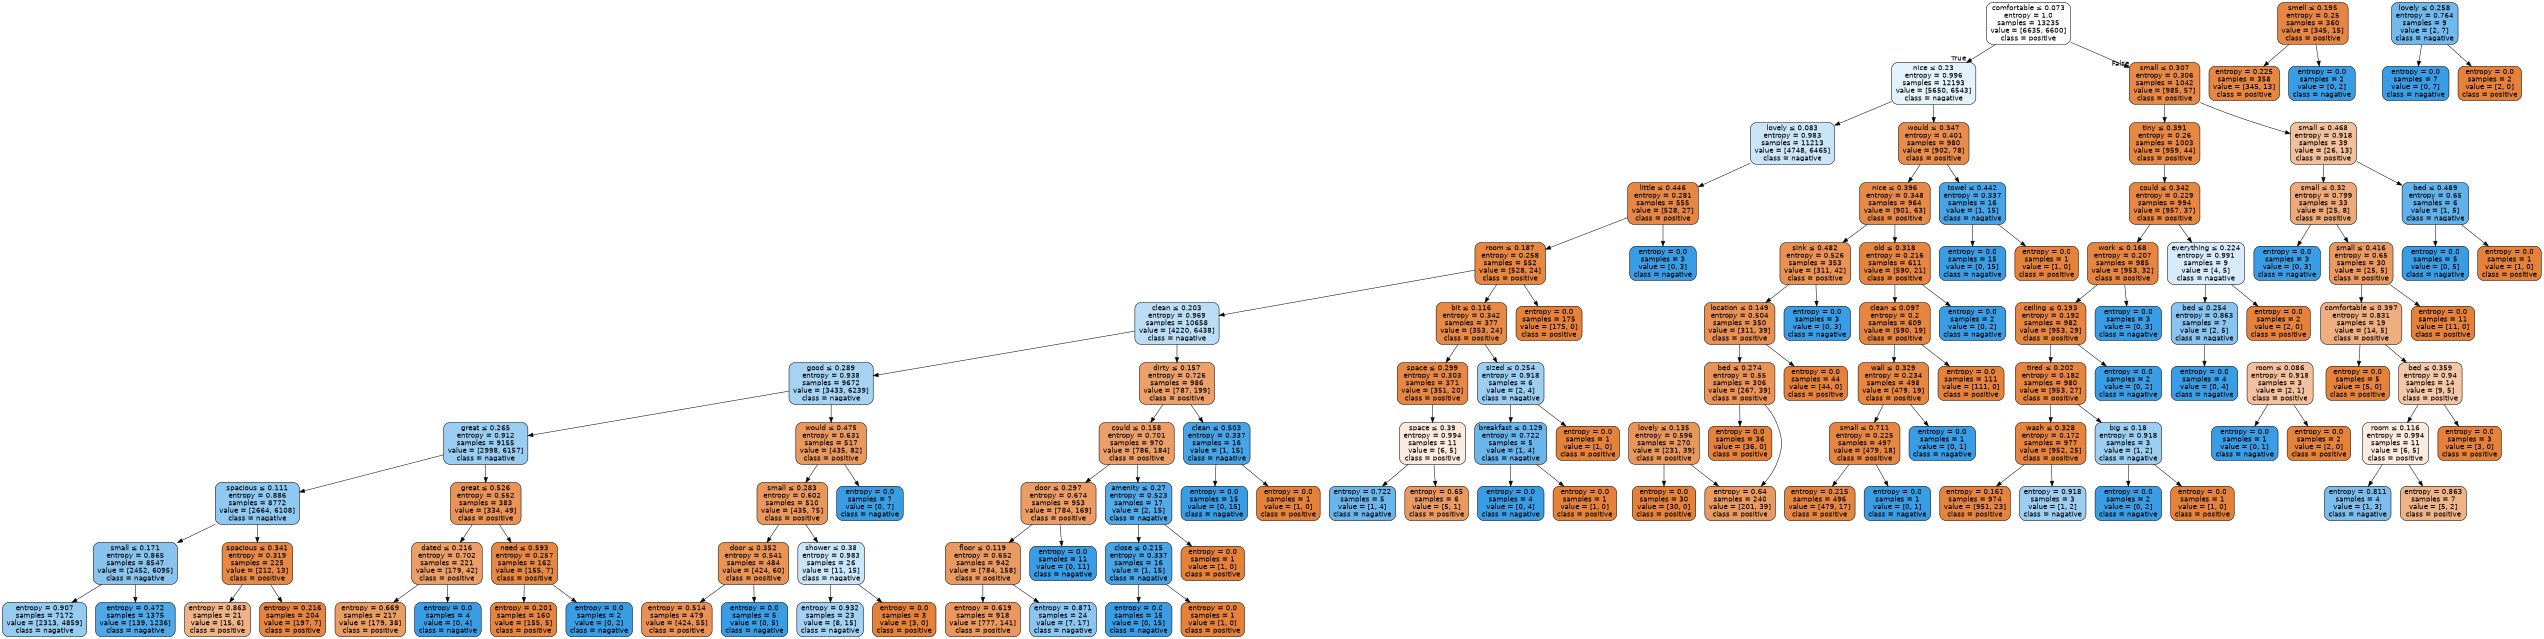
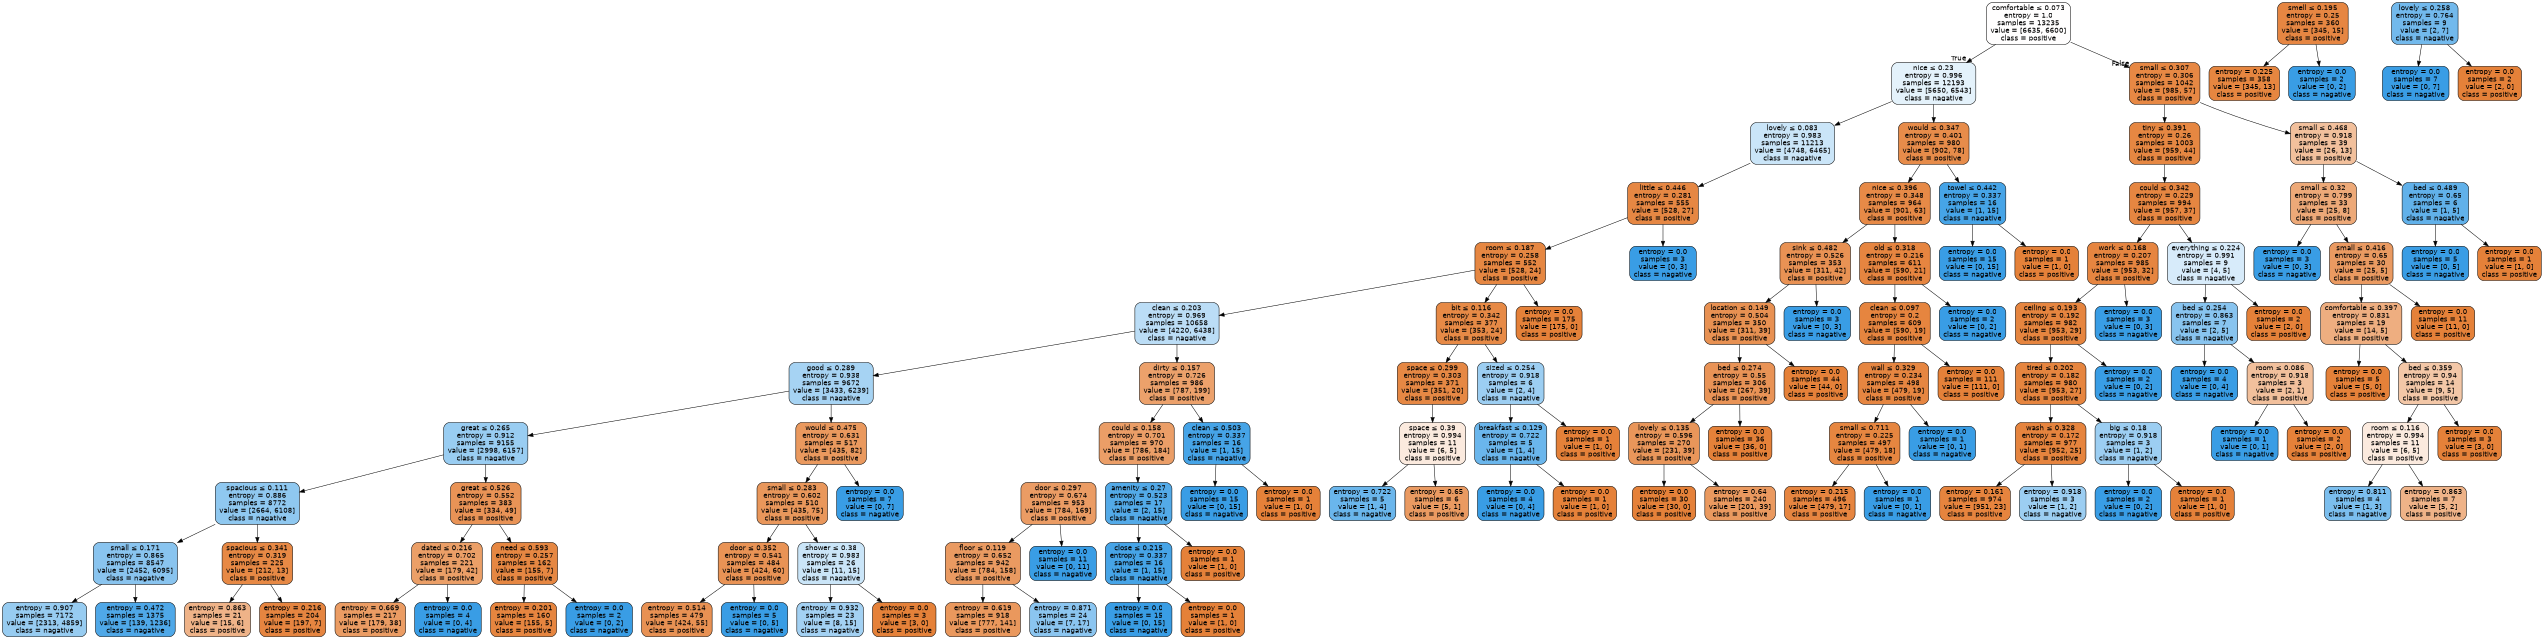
none -> (2240, 352)
(1782, 443) -> (1704, 412)
(1100, 472) -> none
